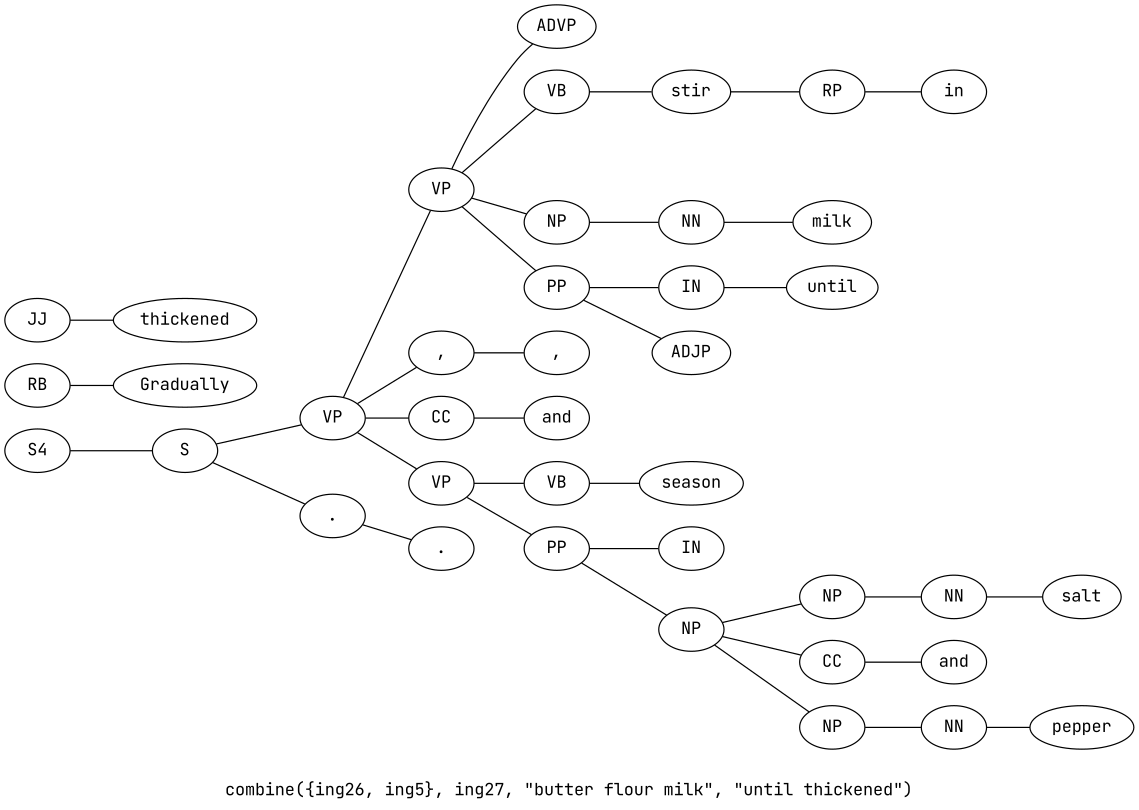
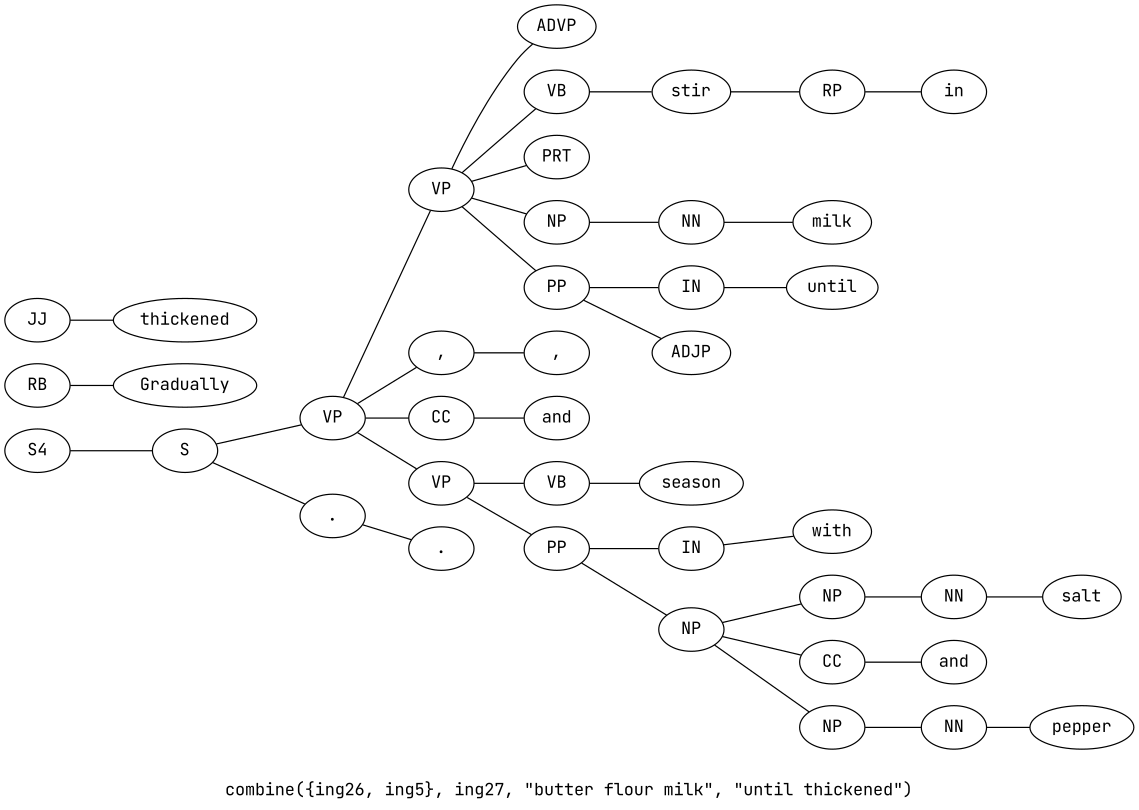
none -> (557, 157)
none -> (832, 532)
